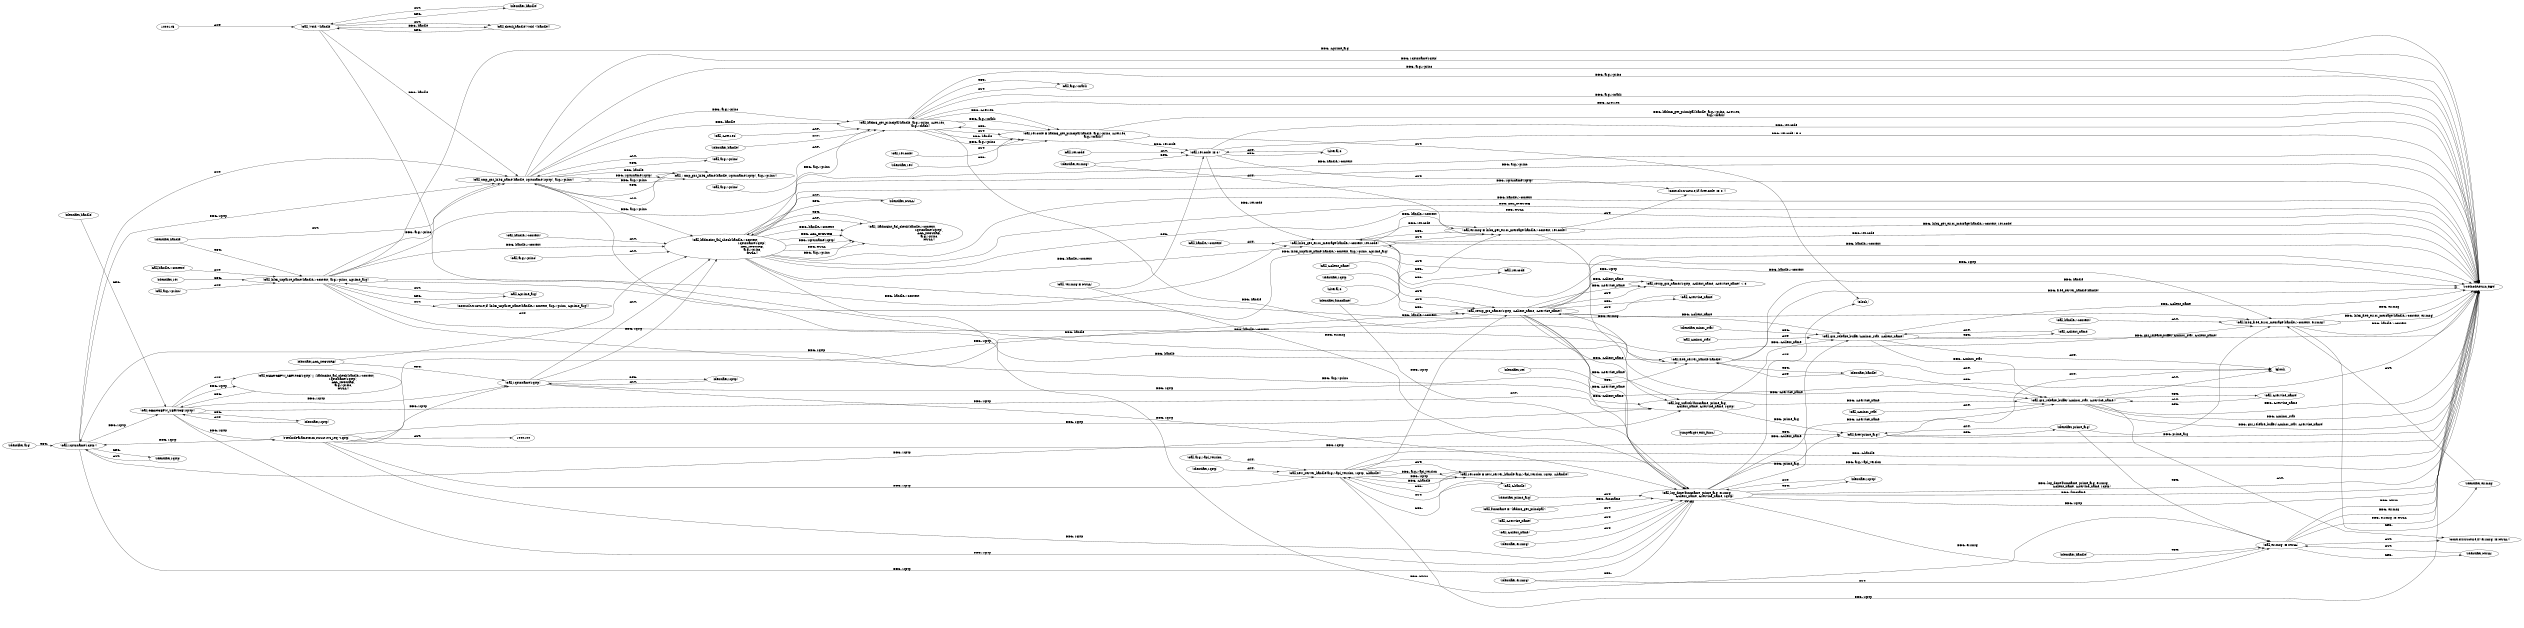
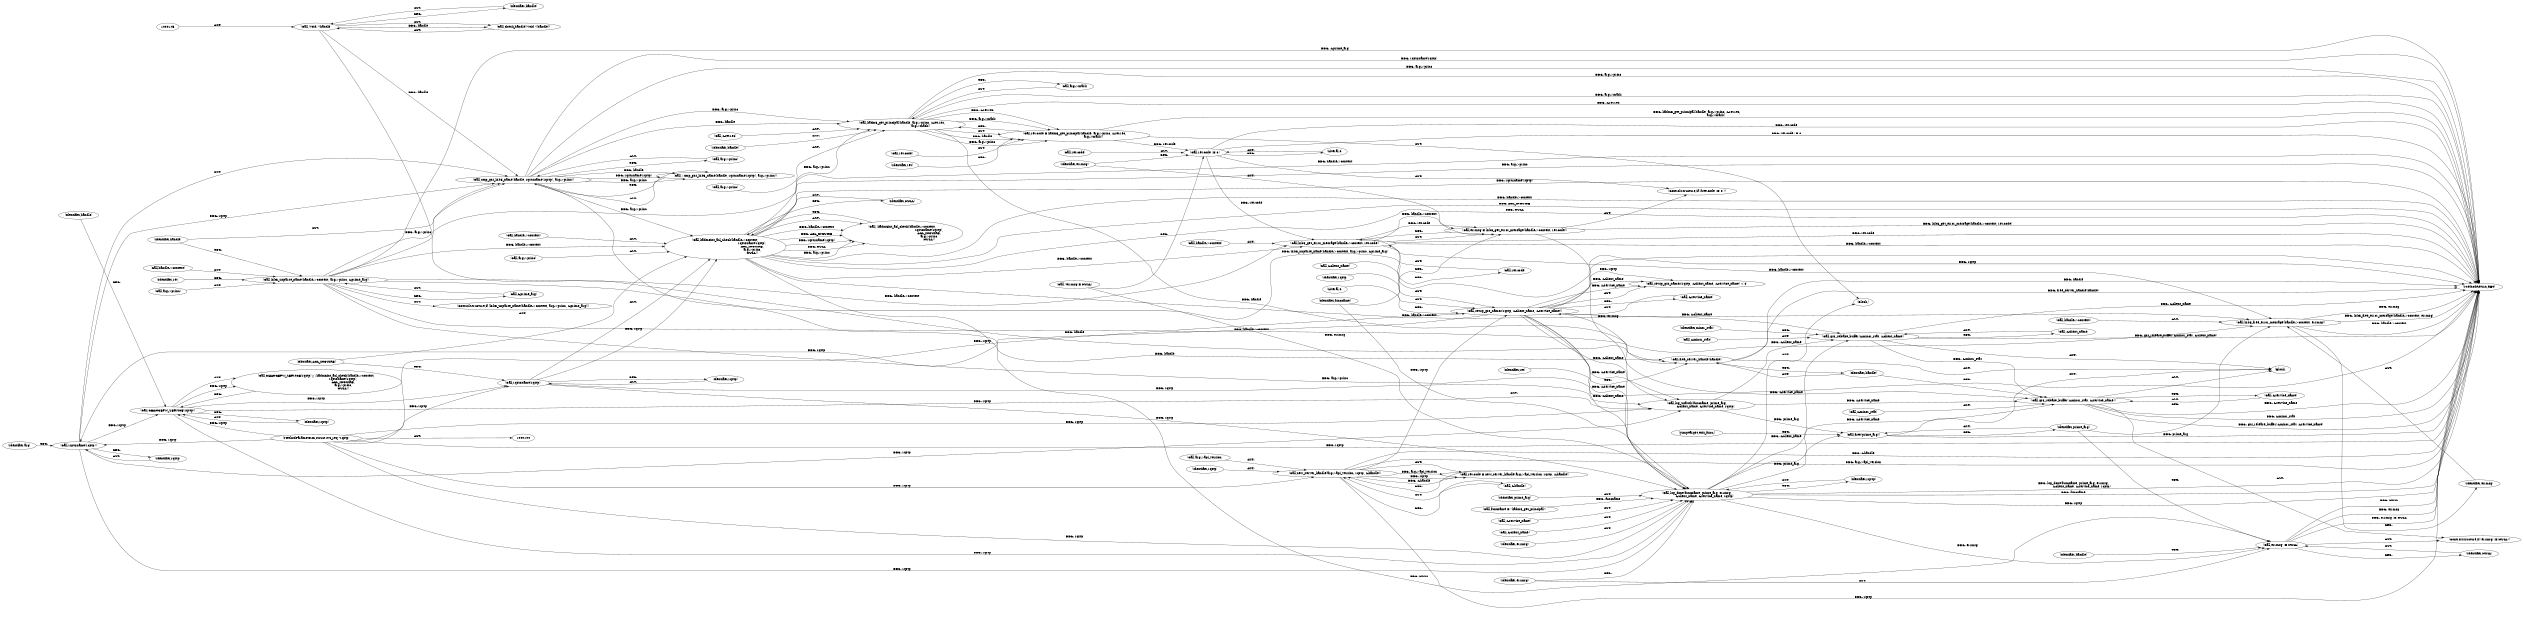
(418, 30) -> (418, 30)
(221, 435) -> (230, 429)
